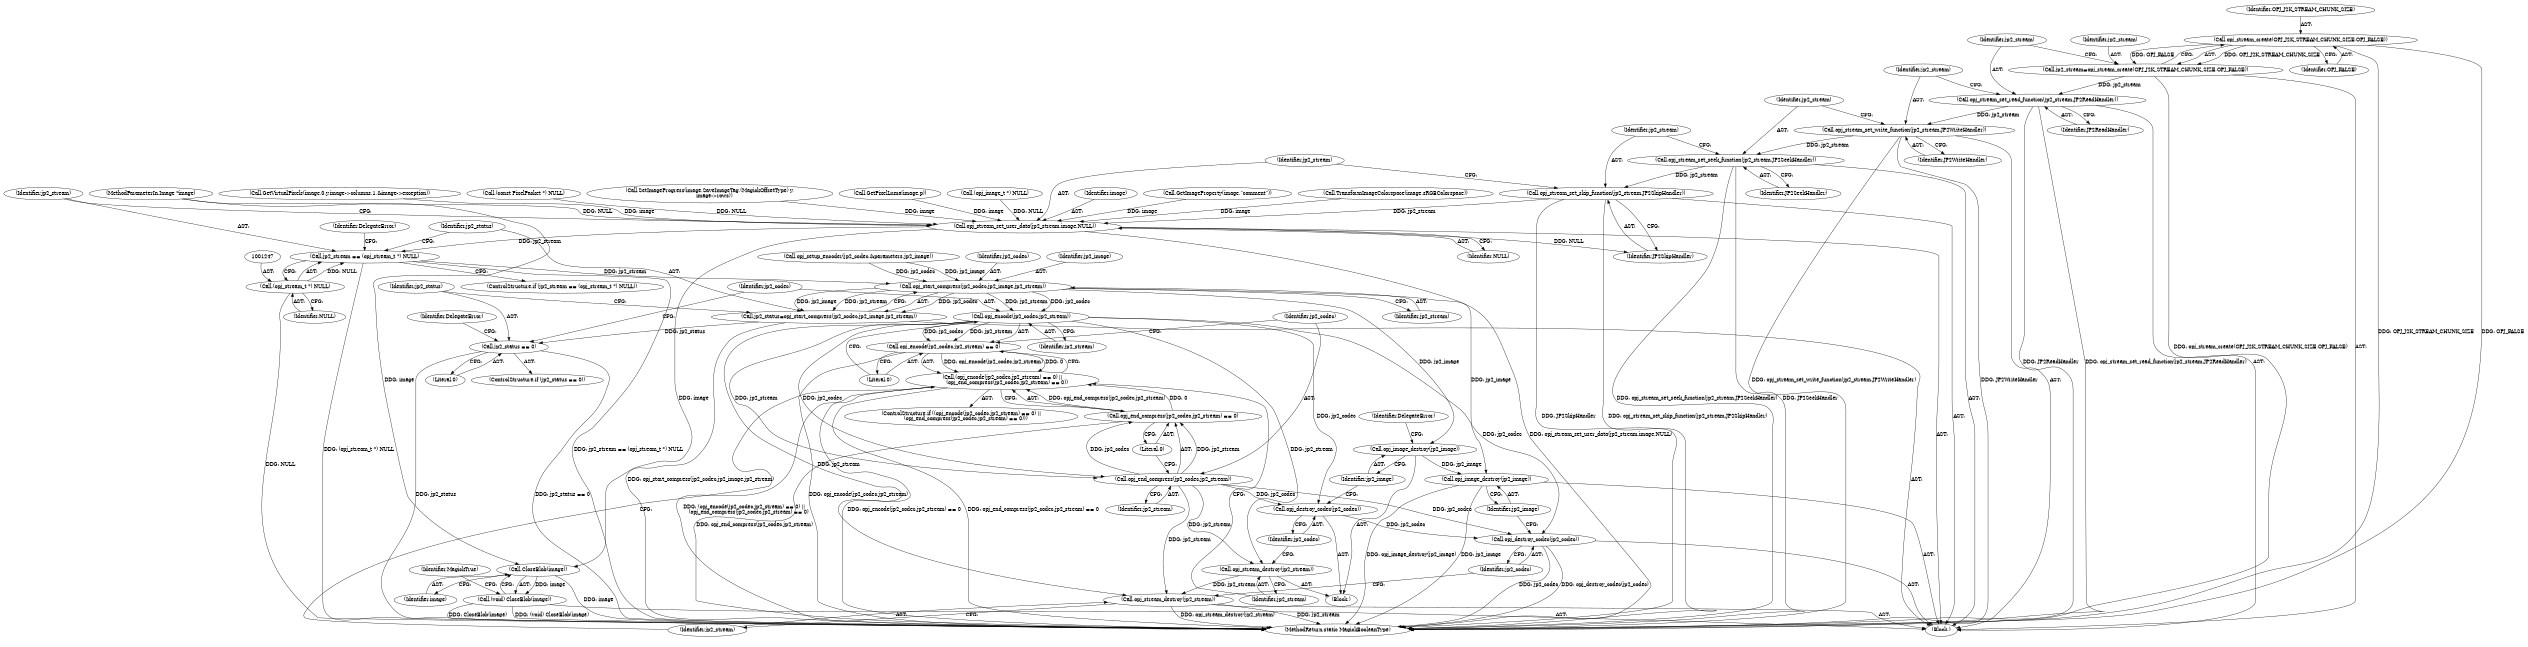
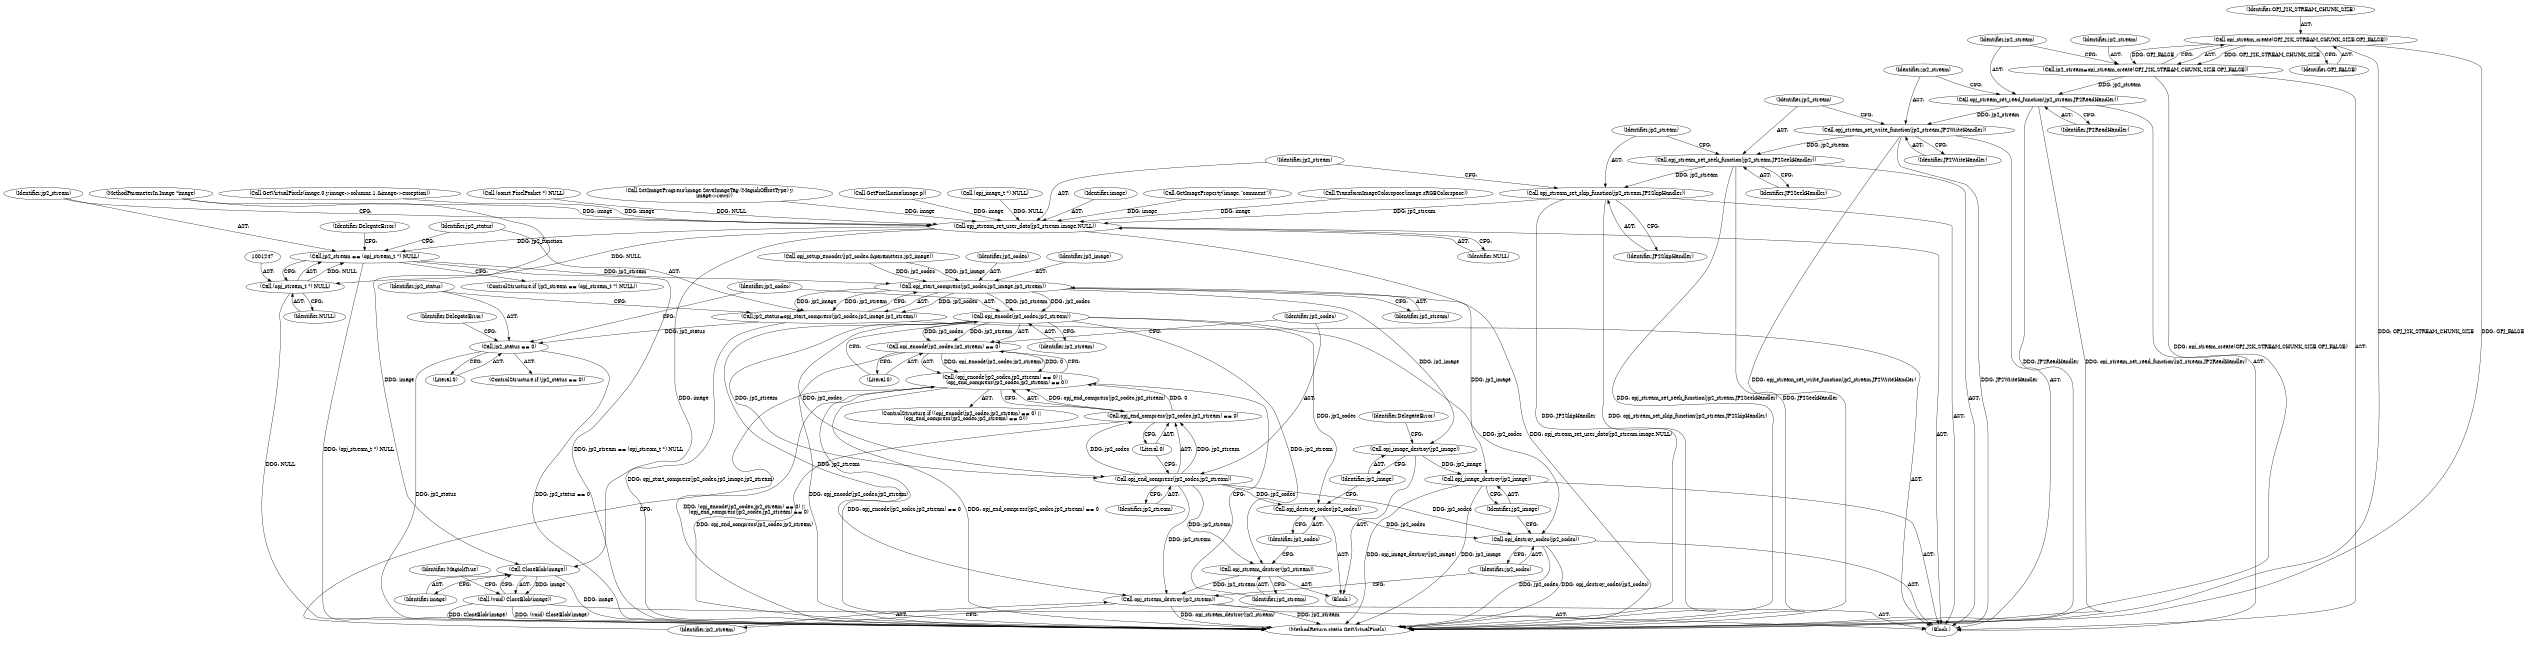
(598, 212) -> (598, 212)
(1486, 239) -> (635, 246)
(540, 242) -> (540, 242)
(1338, 630) -> (1338, 630)
